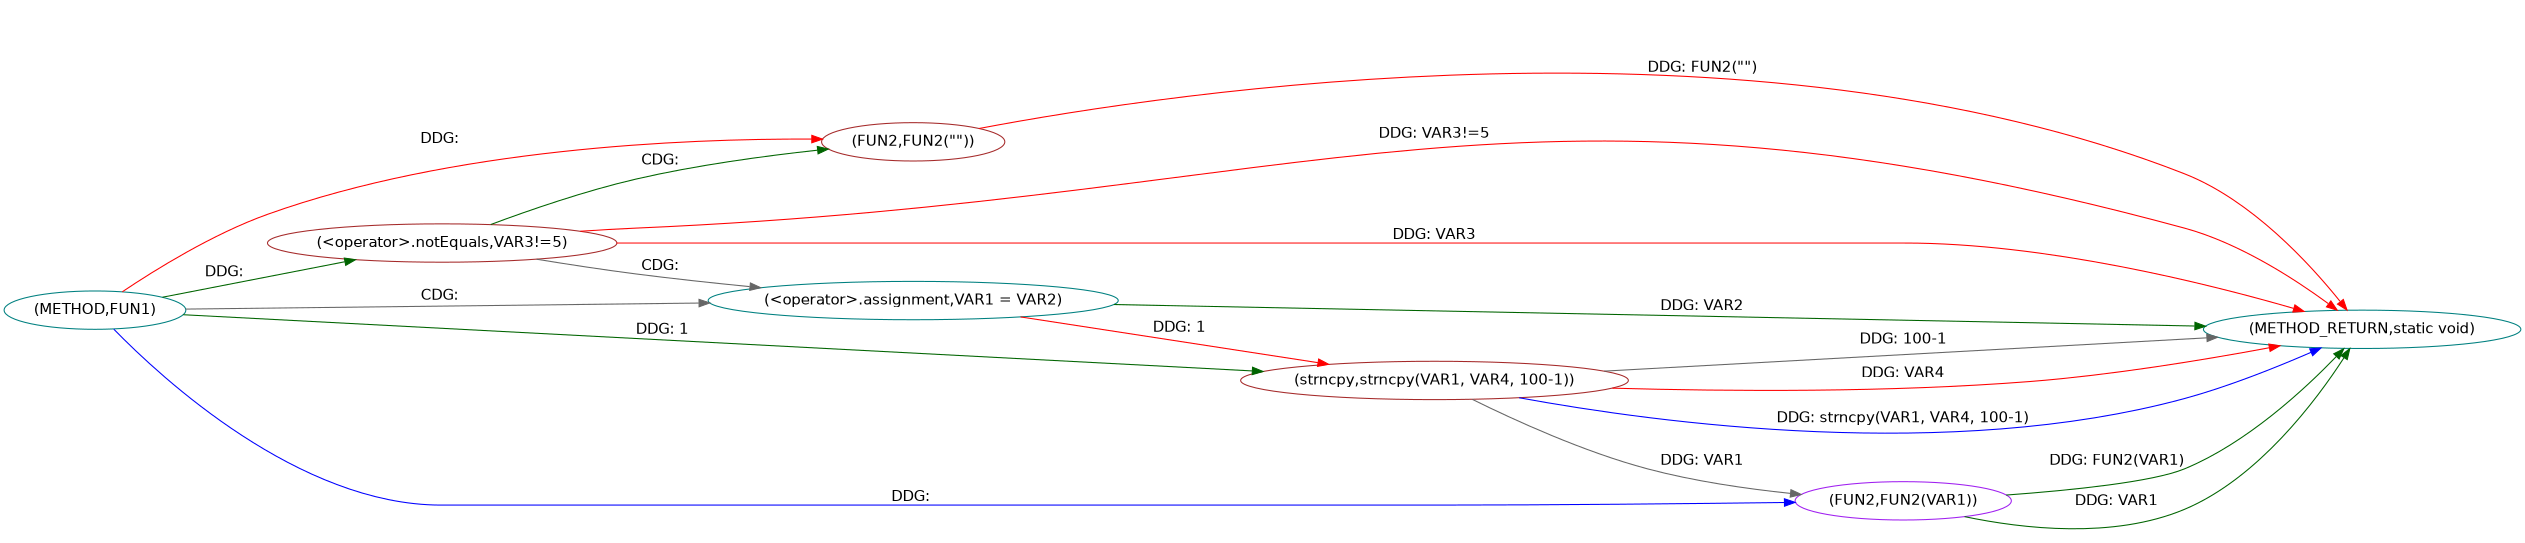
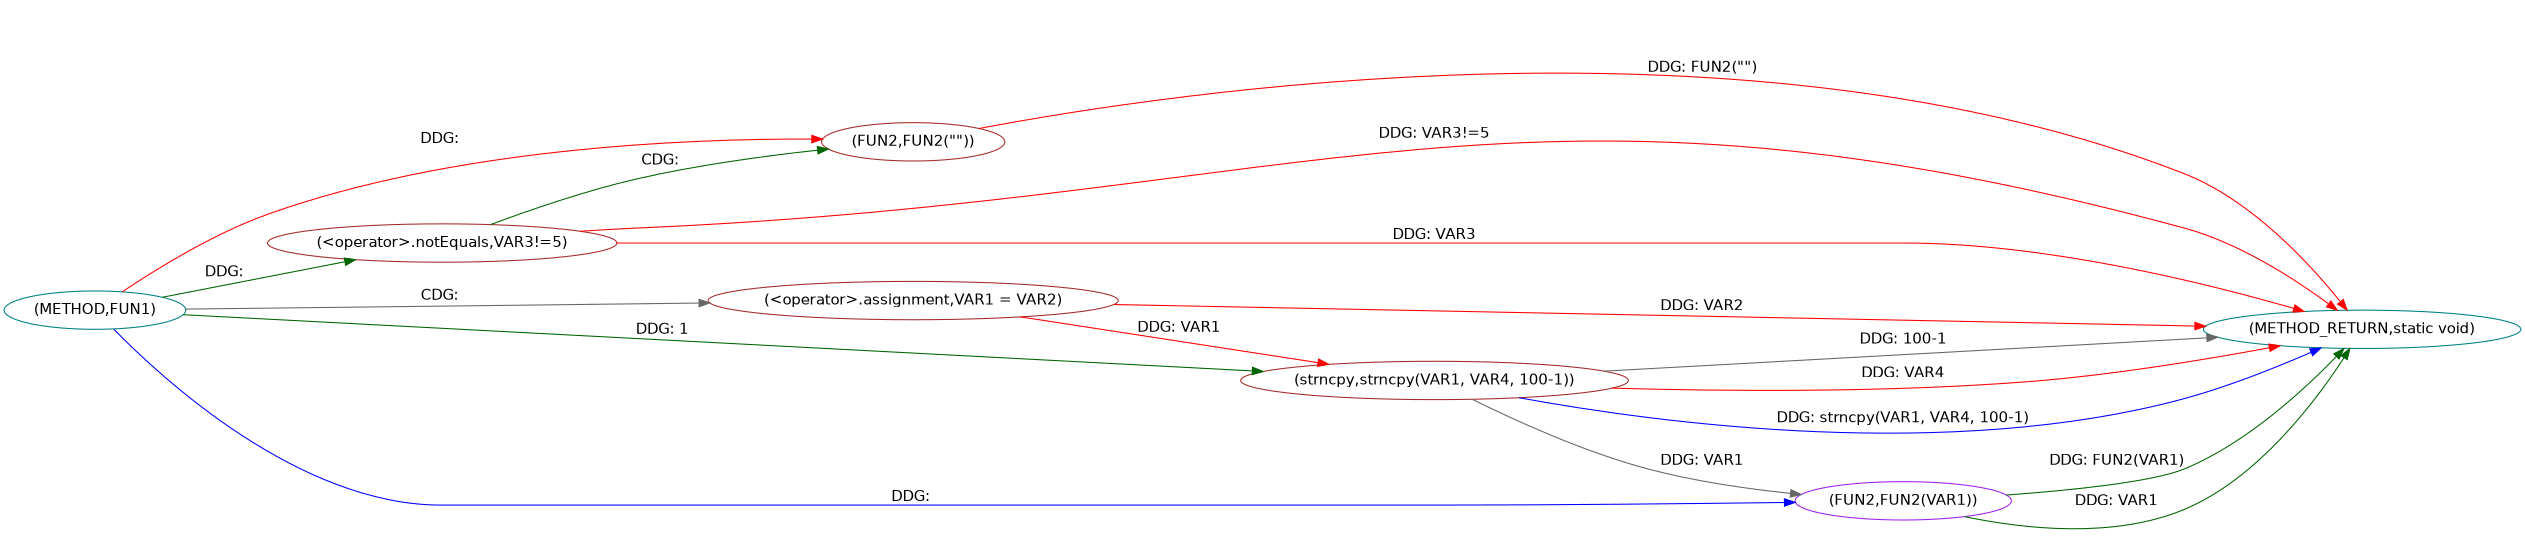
(643, 275) -> none
(913, 301) -> (913, 301)
(1654, 315) -> (1654, 315)
(1179, 328) -> (1179, 328)
